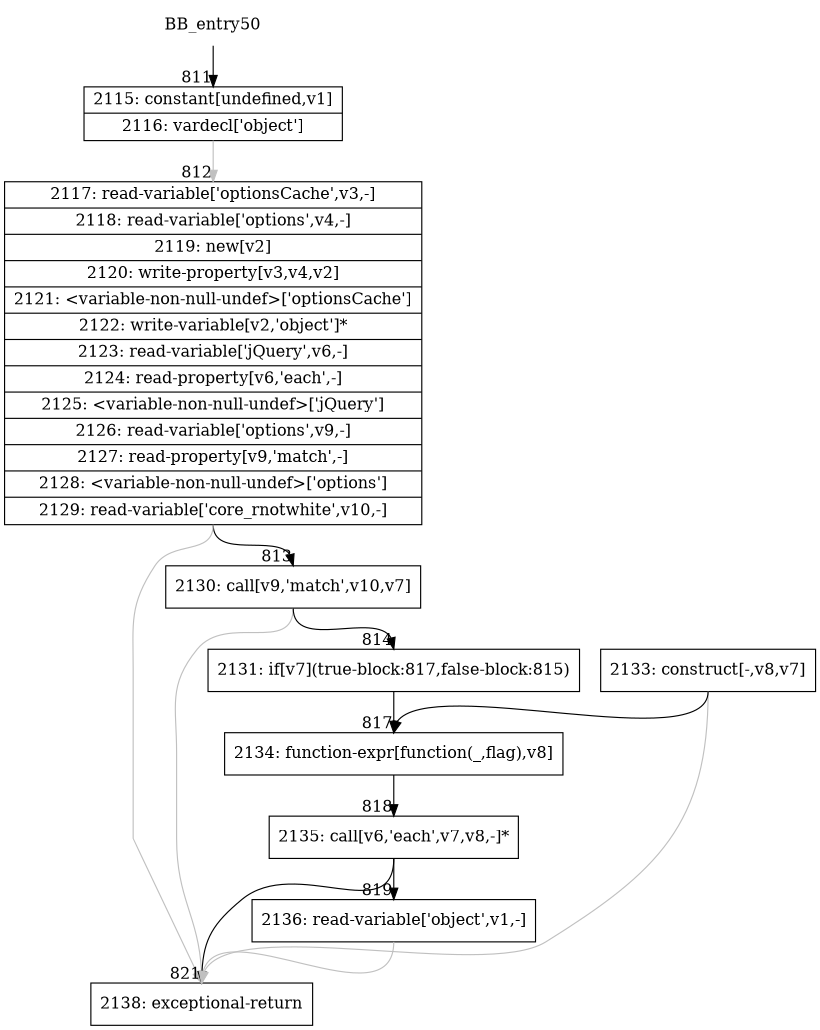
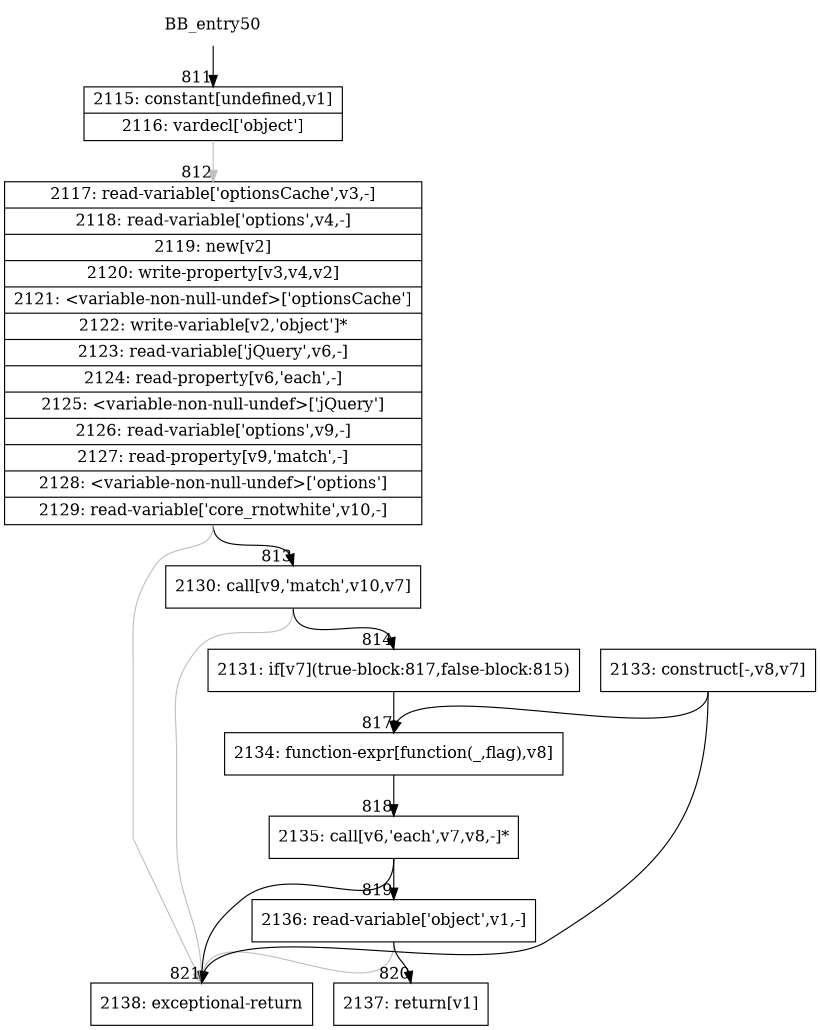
(530, 947) -> (530, 947)
none -> (411, 1004)
